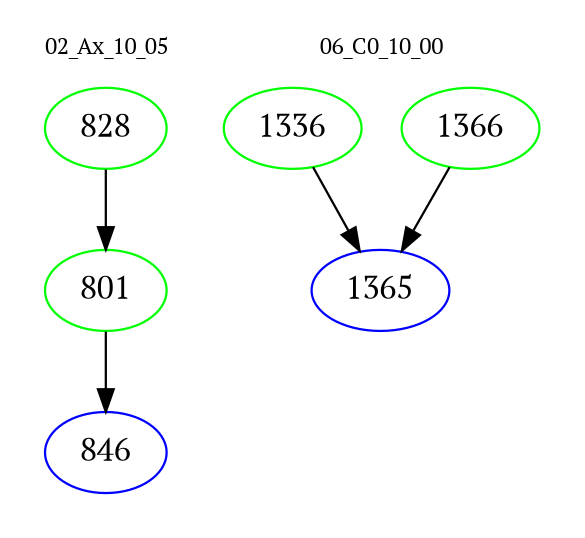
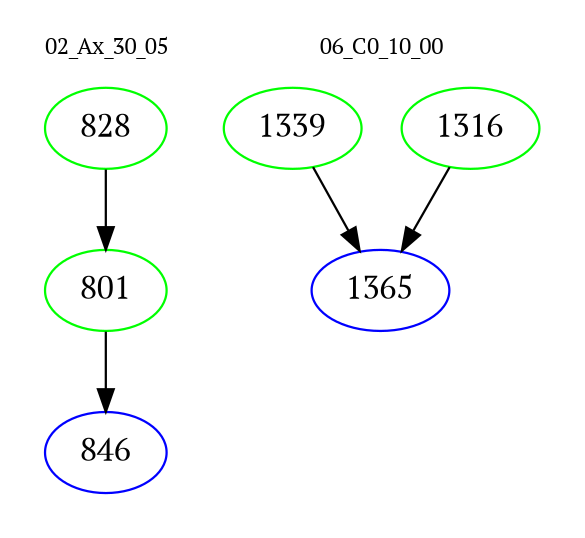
(107, 48) -> (107, 48)
(293, 128) -> (293, 128)
(471, 128) -> (471, 128)
